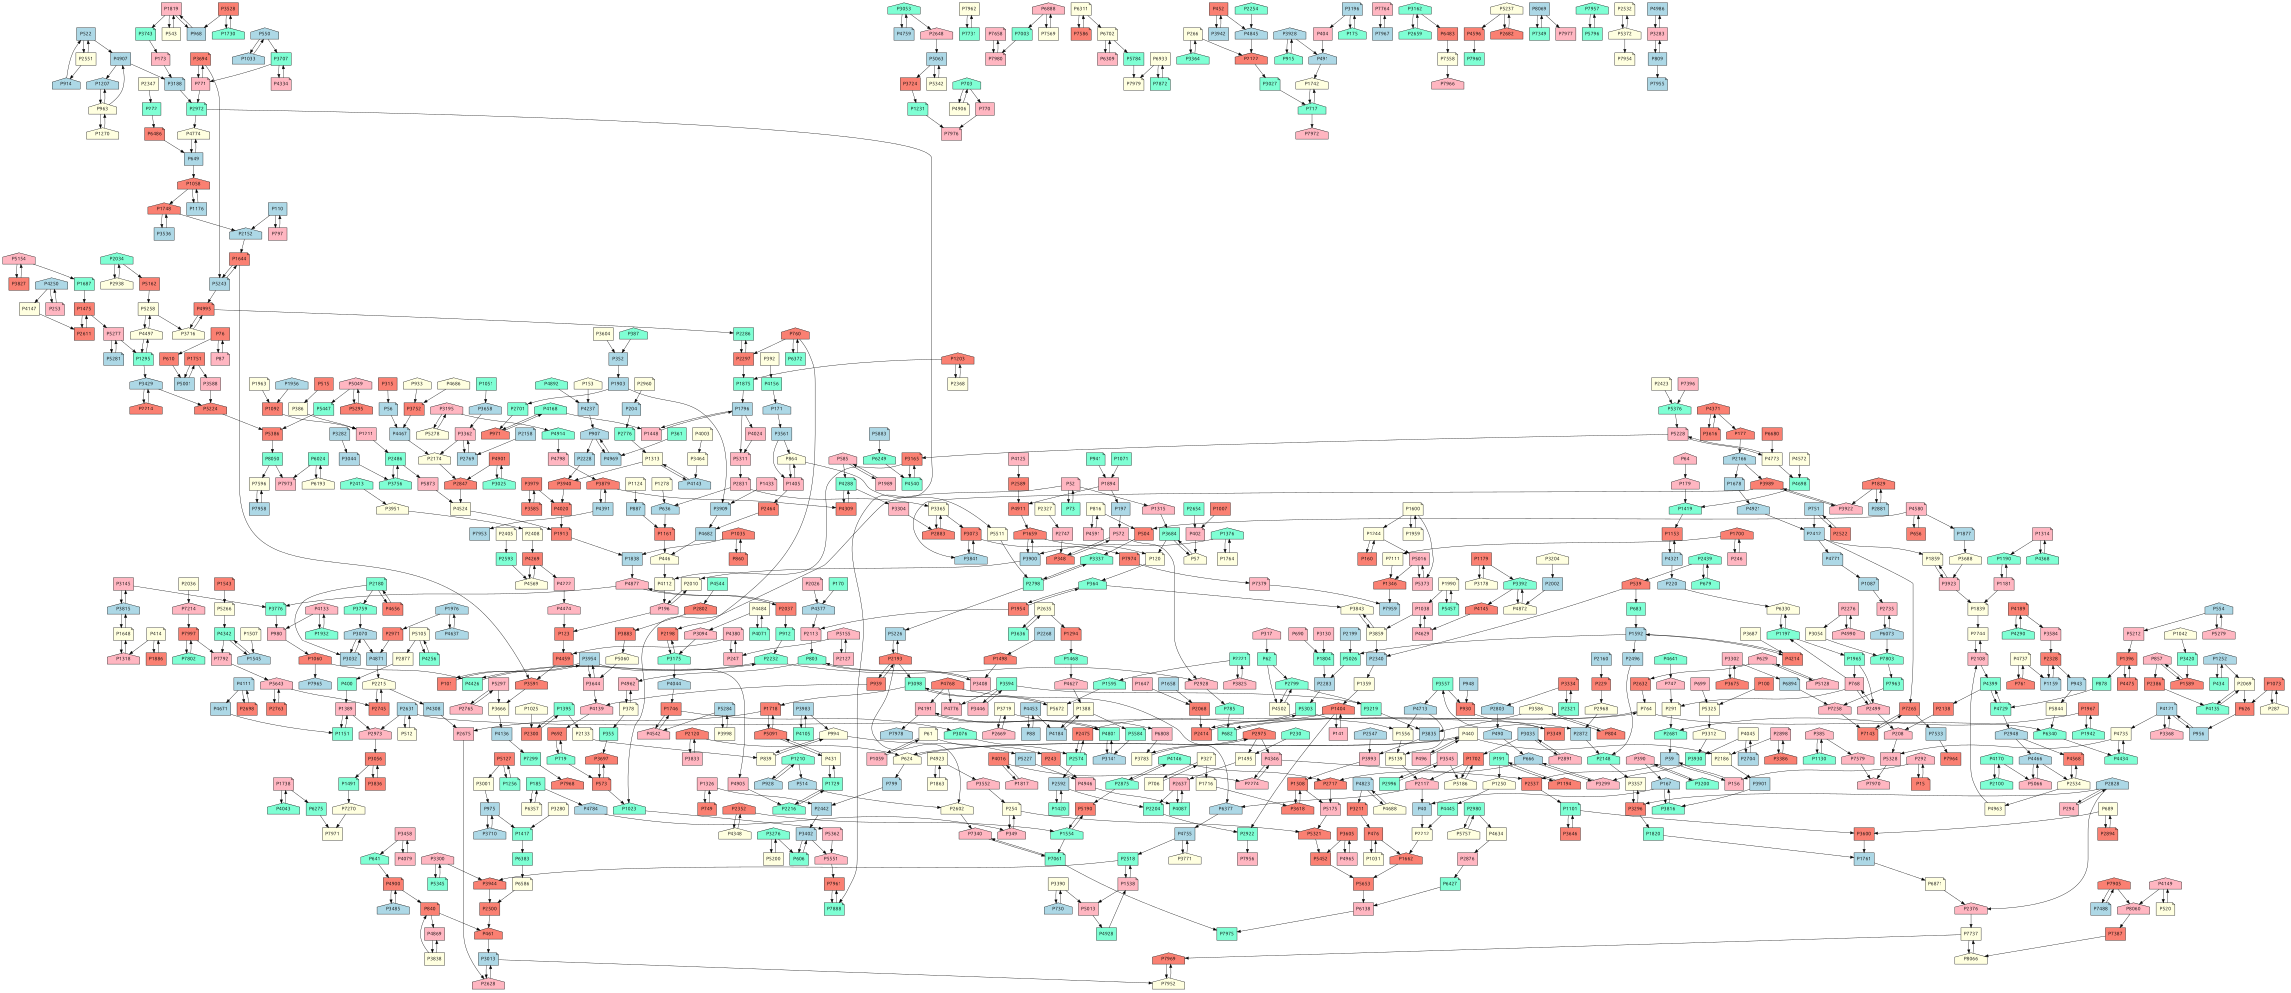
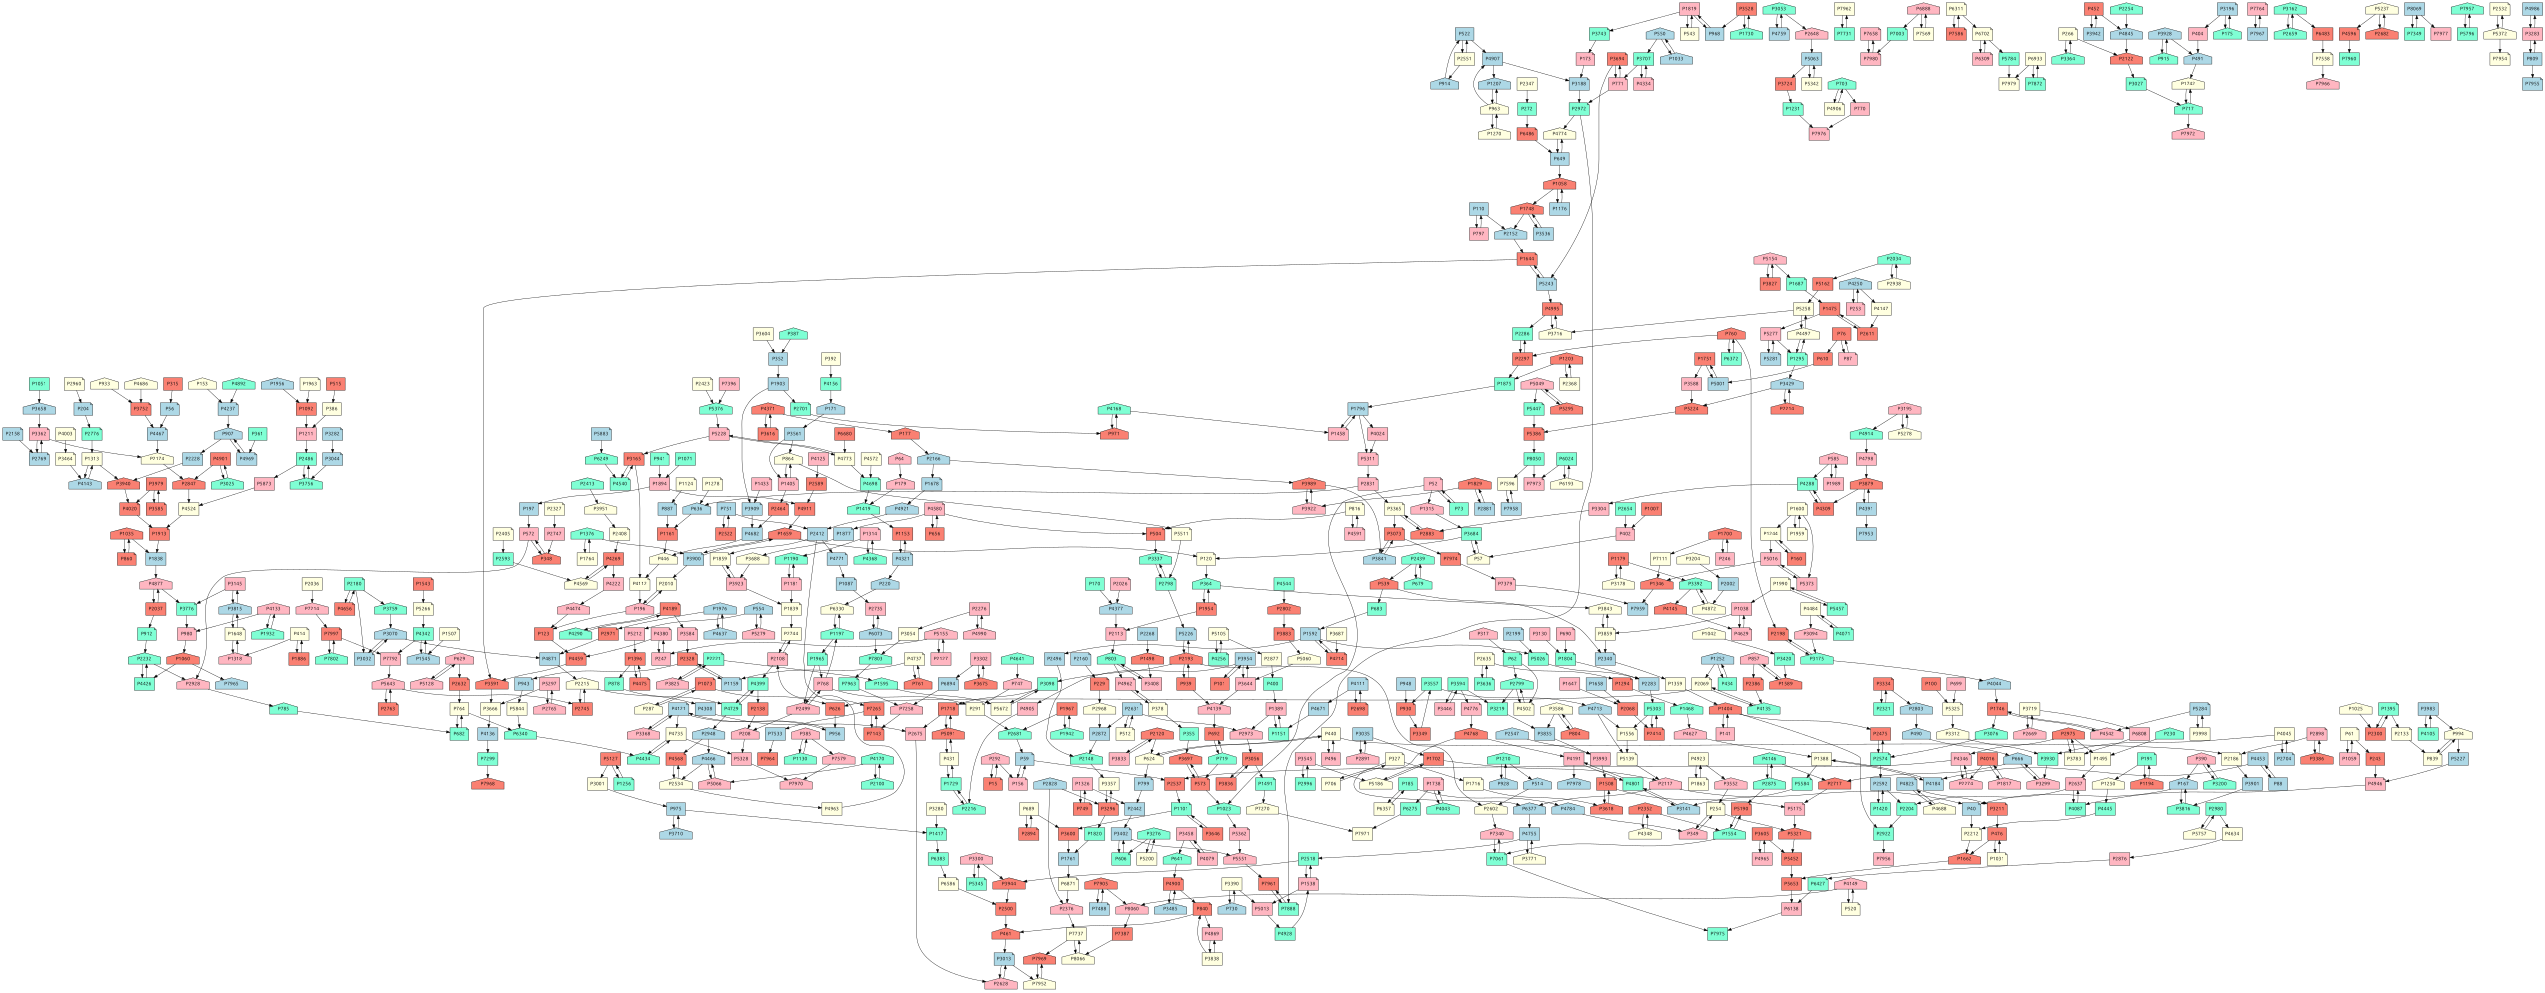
(651, 434) -> (1338, 434)
(949, 692) -> (1471, 720)
(2069, 809) -> none
